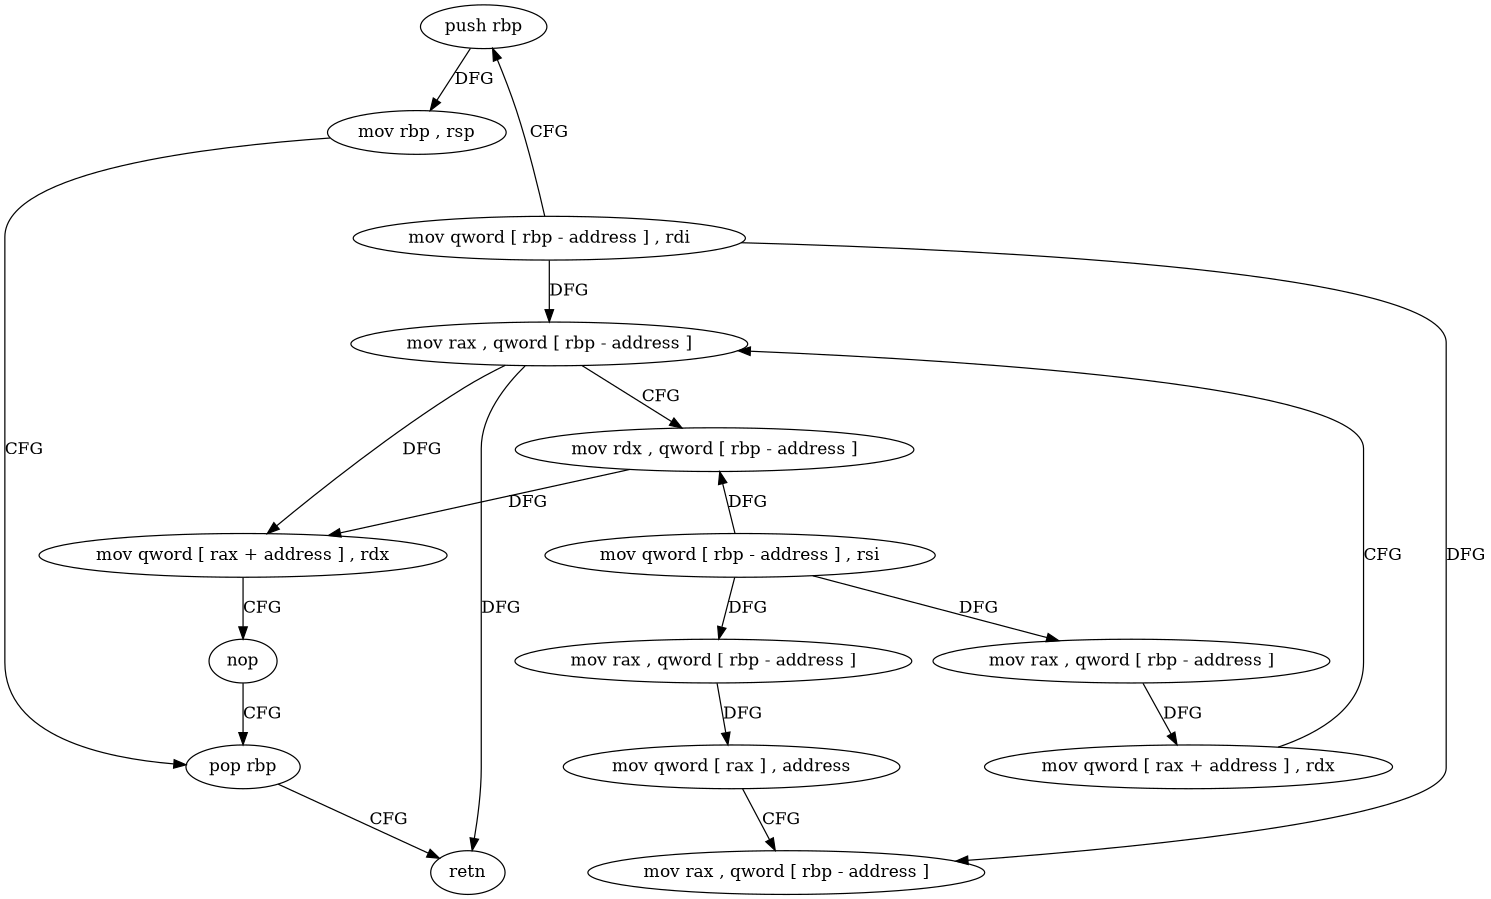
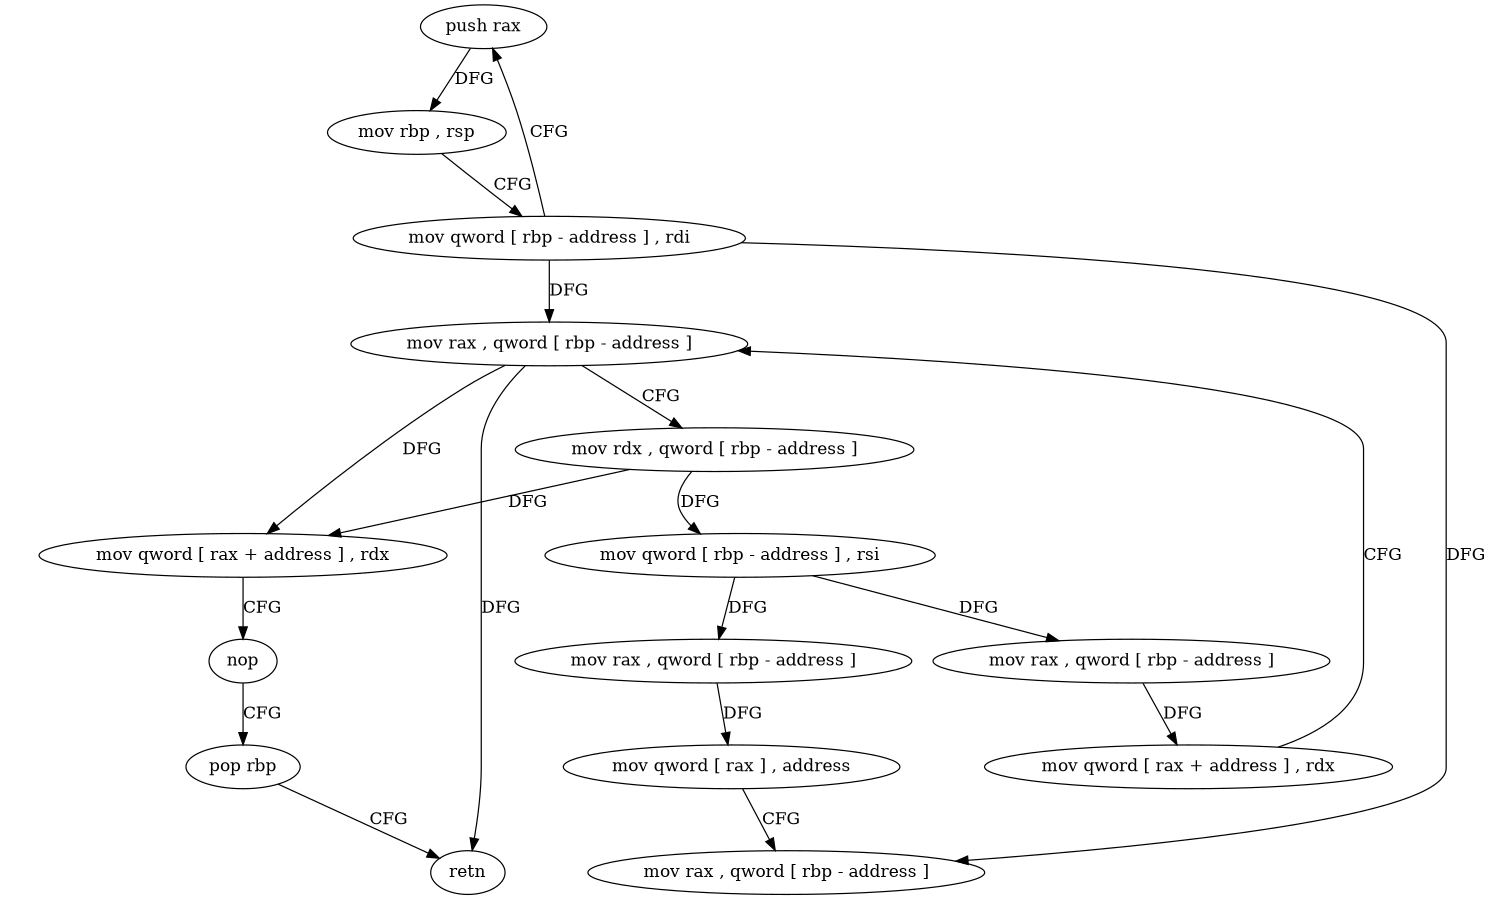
(484, 27) -> (484, 27)
(5, 380) -> (477, 181)
(729, 509) -> (678, 499)
